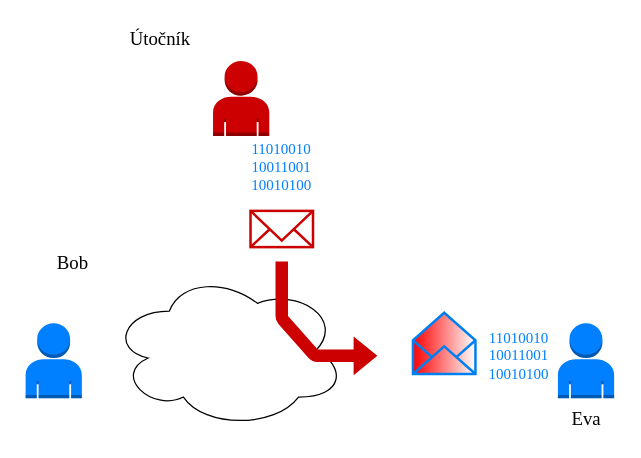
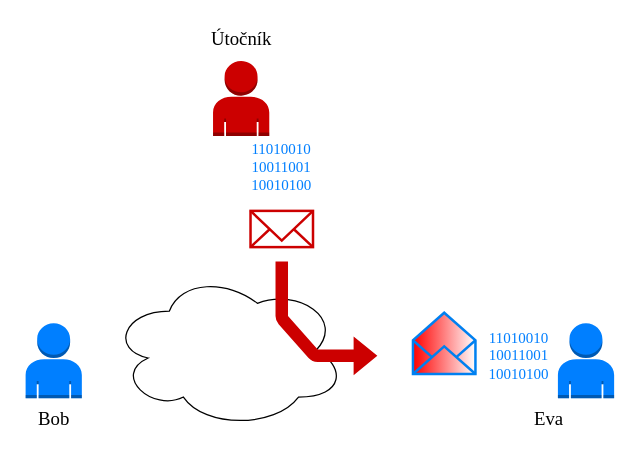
(160, 38) -> (241, 38)
(73, 262) -> (54, 418)
(586, 418) -> (549, 418)
